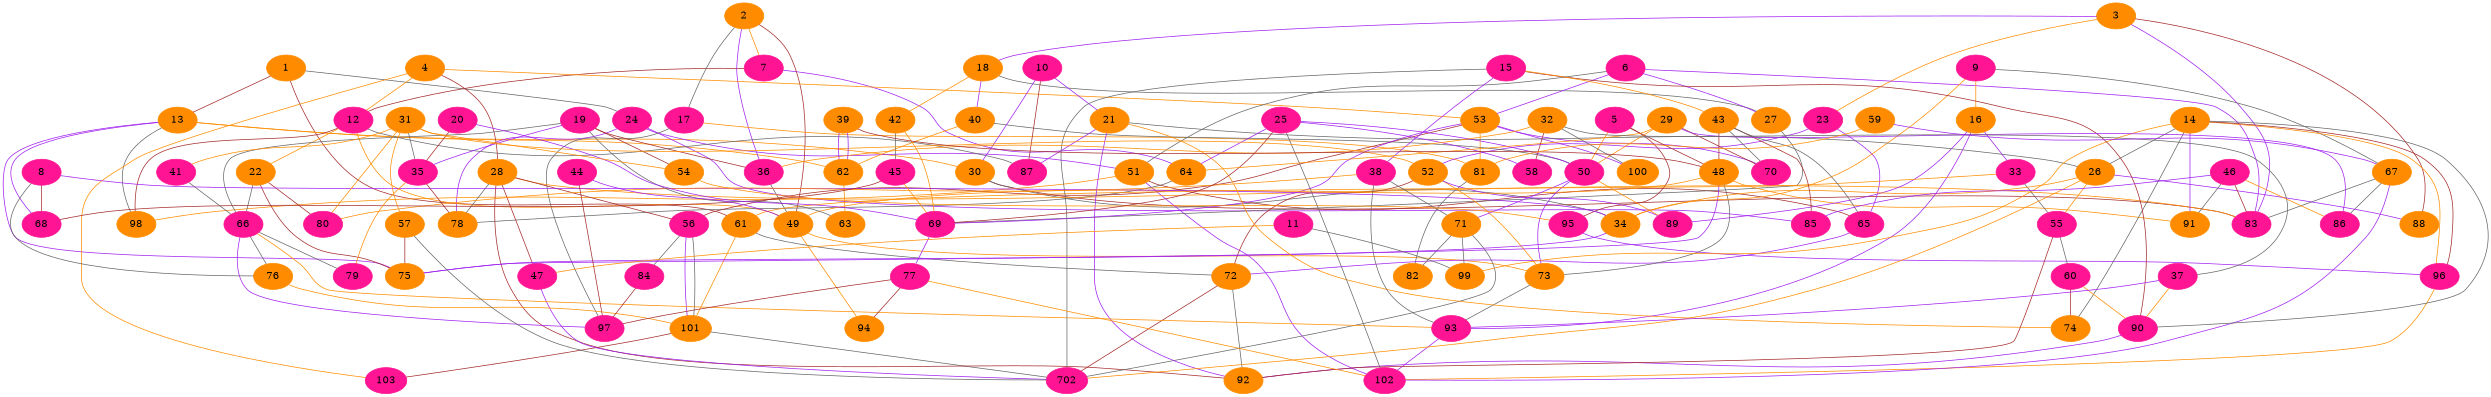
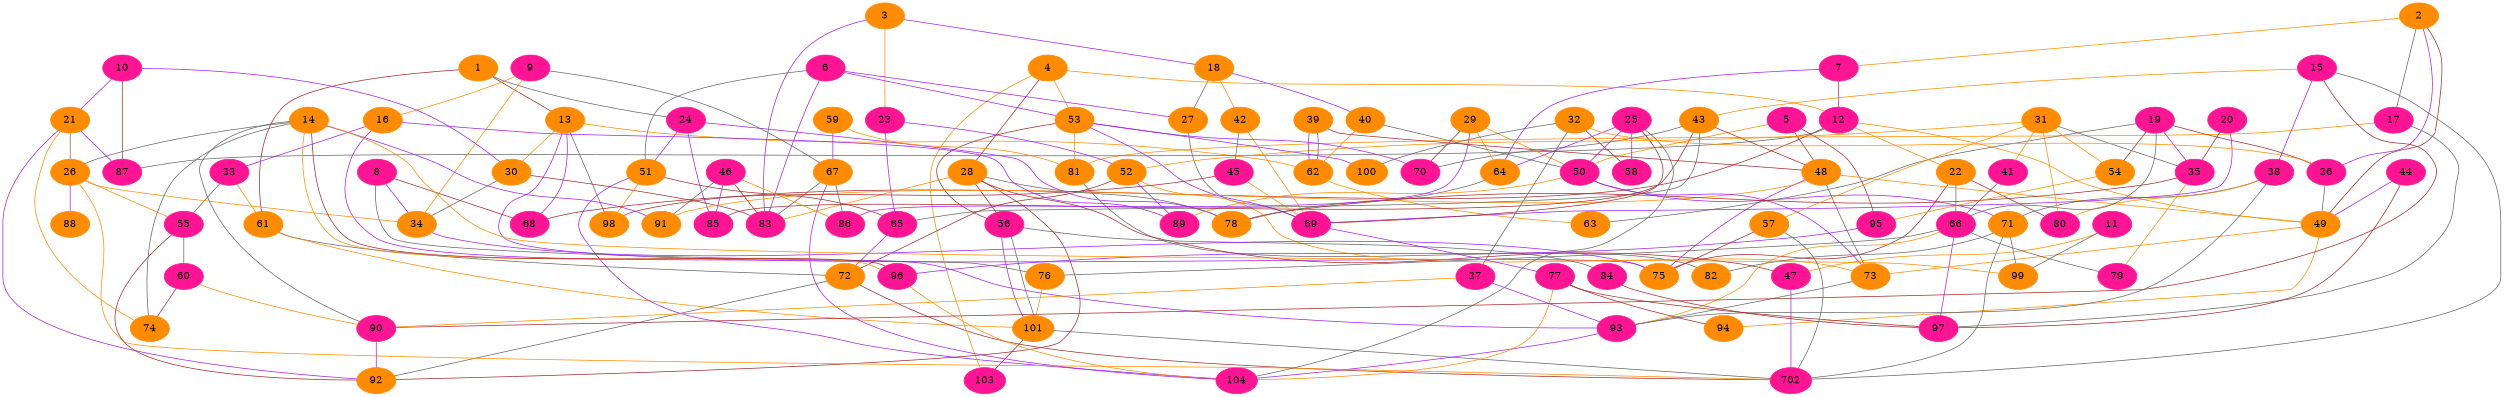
(2316, 72) -> none
(1385, 381) -> (1237, 381)
